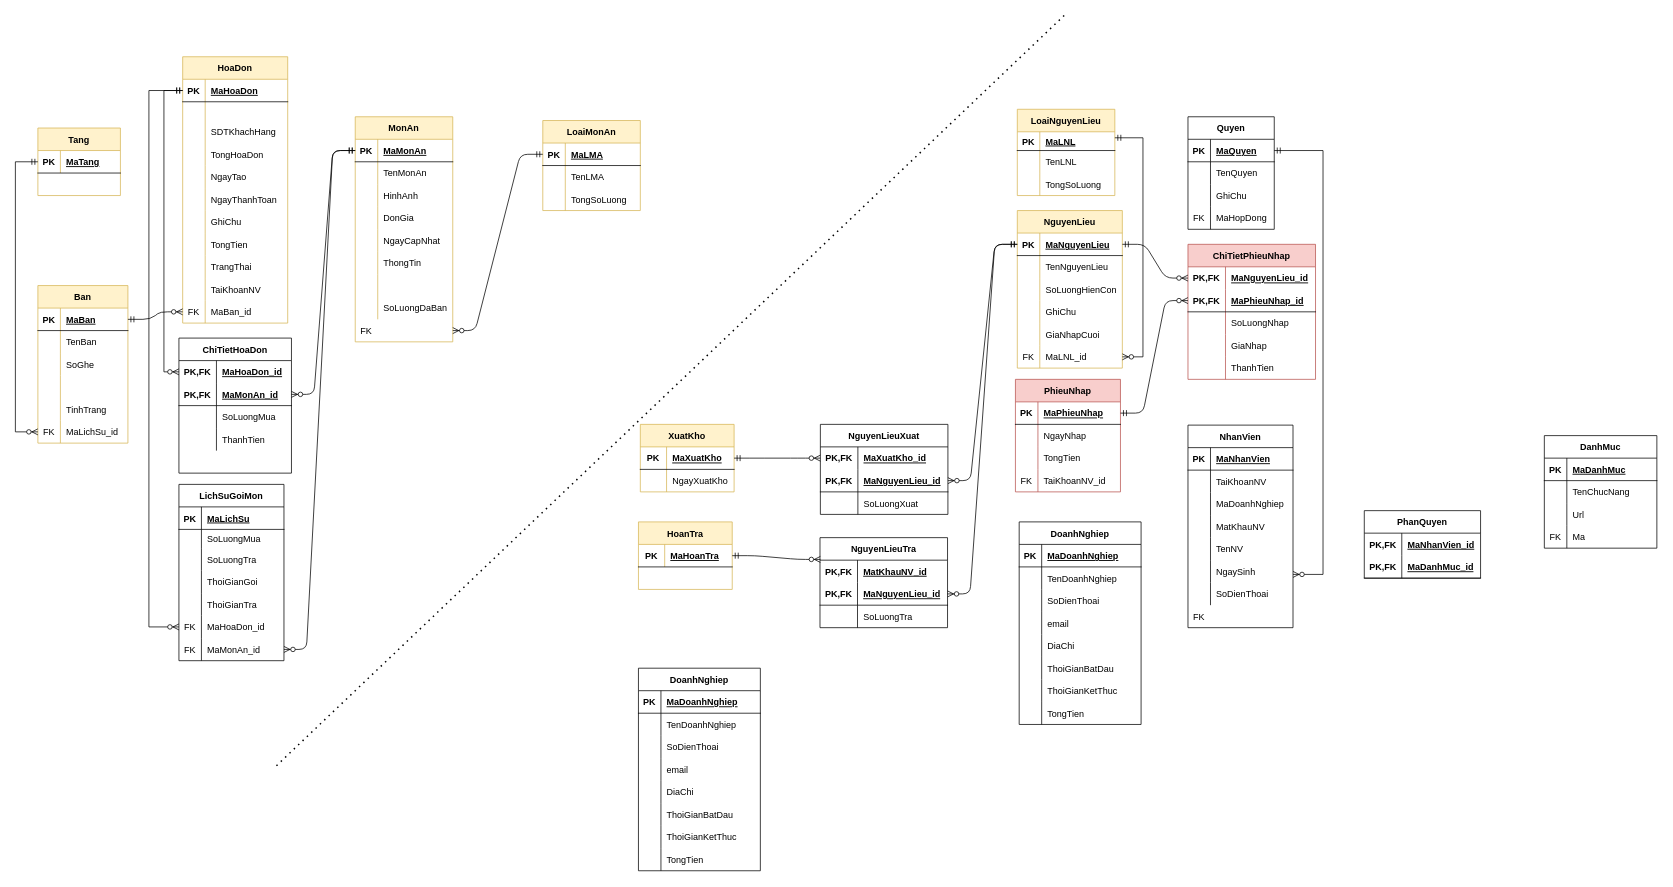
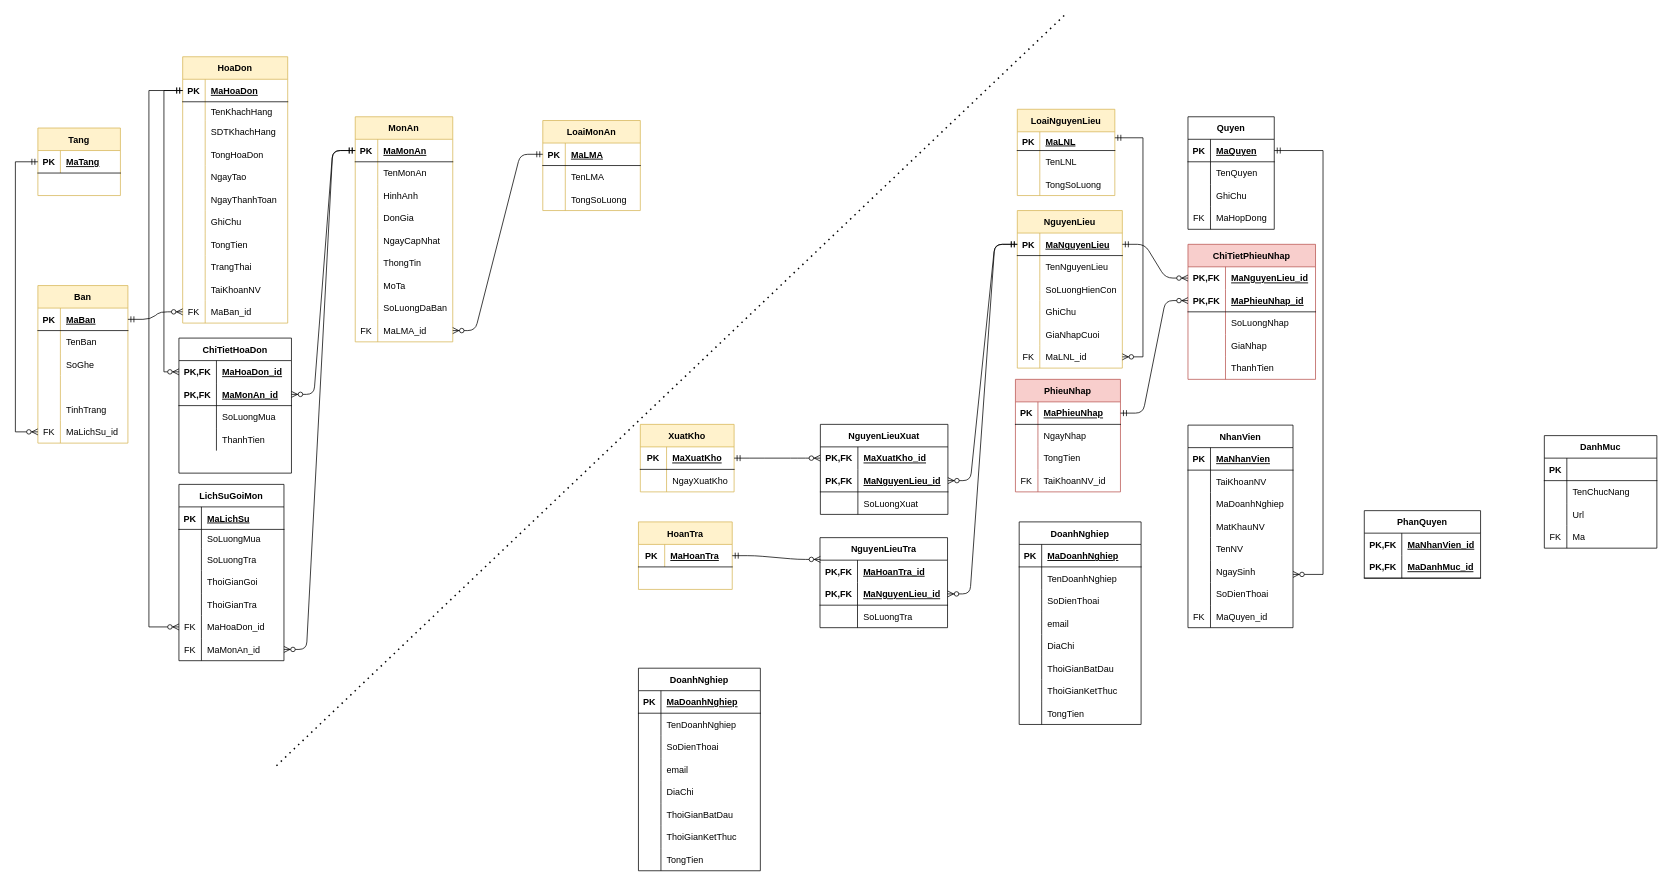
none -> (246, 111)
none -> (415, 285)
none -> (415, 330)
(1611, 469) -> none
(892, 572) -> (892, 572)
none -> (1251, 616)
